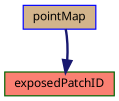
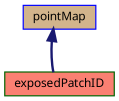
(67, 45) -> (52, 57)
